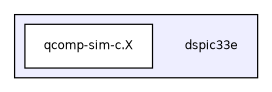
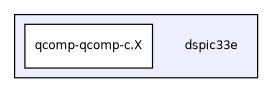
(89, 46) -> (89, 46)
